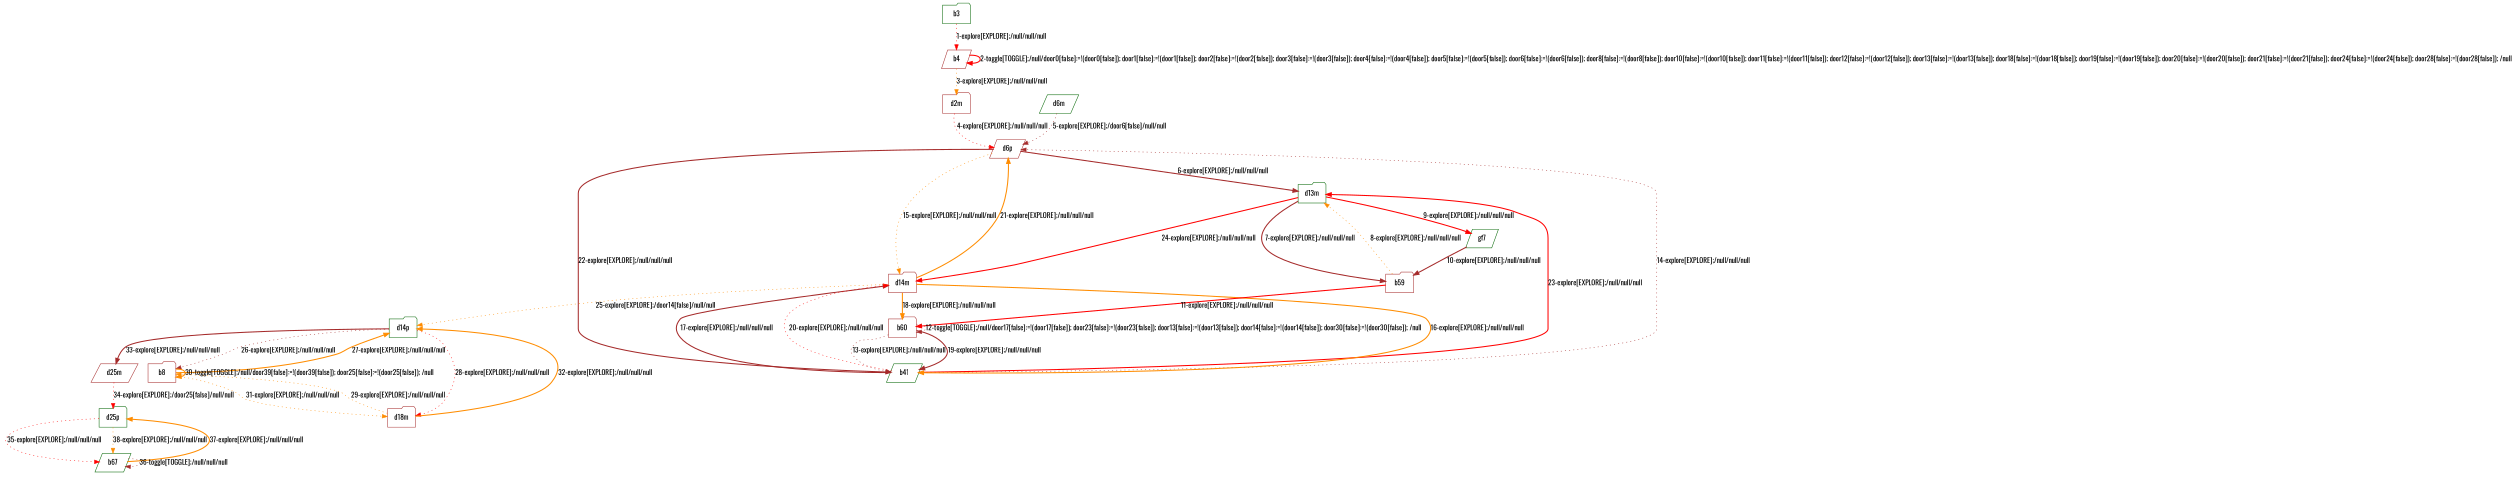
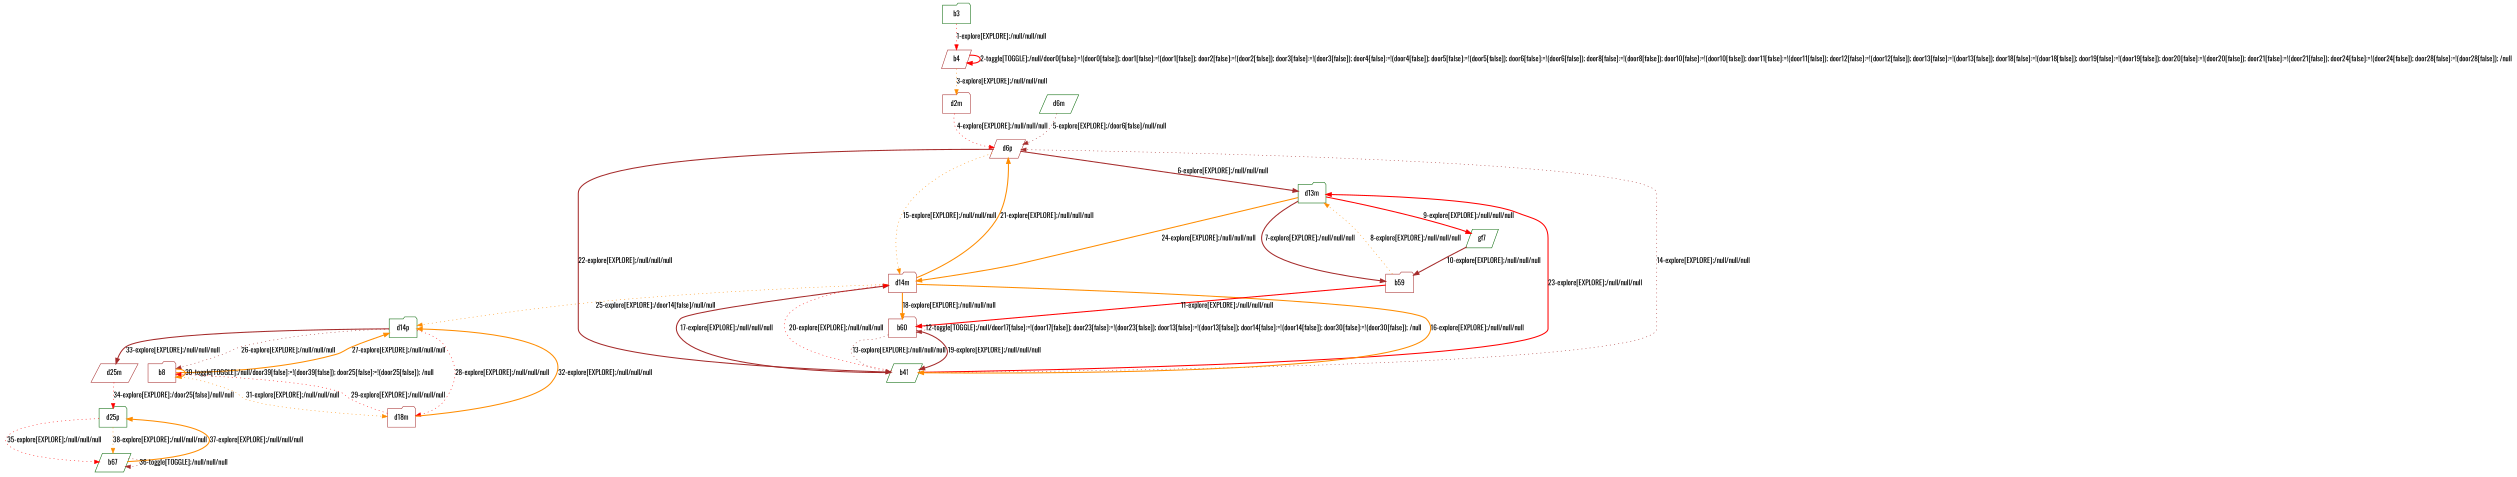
(1111, 242) -> (1111, 242)
(287, 382) -> (287, 382)
